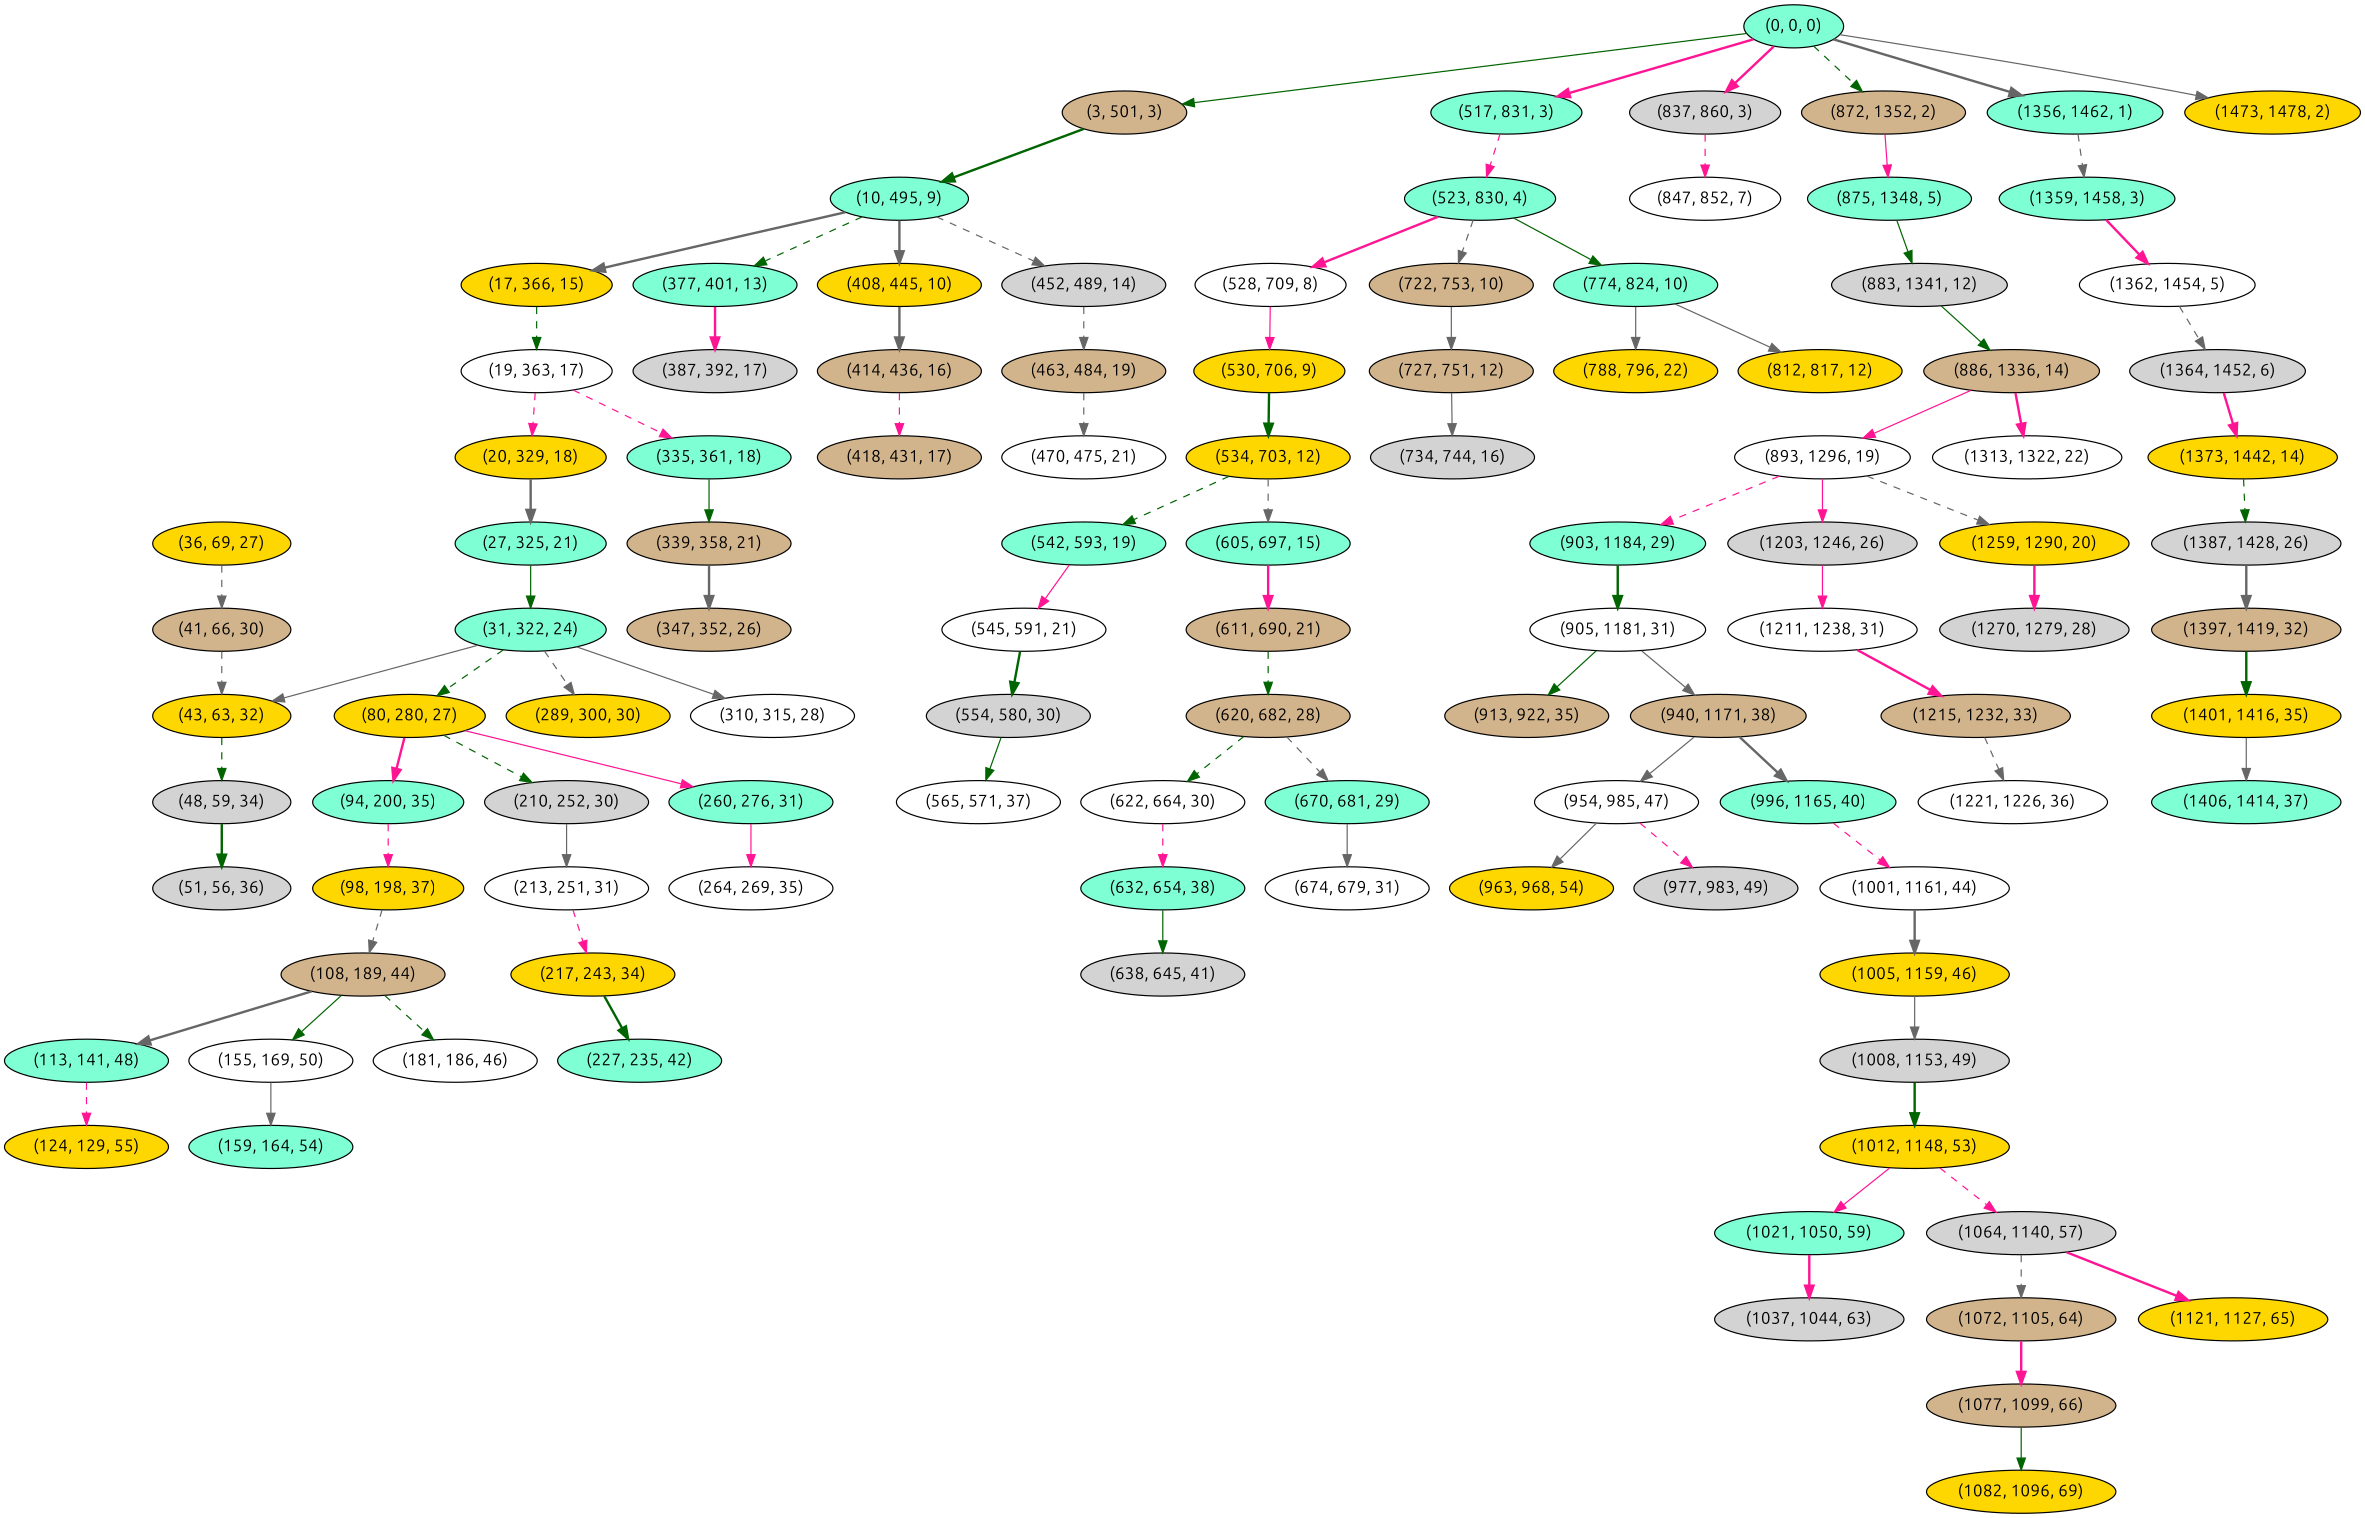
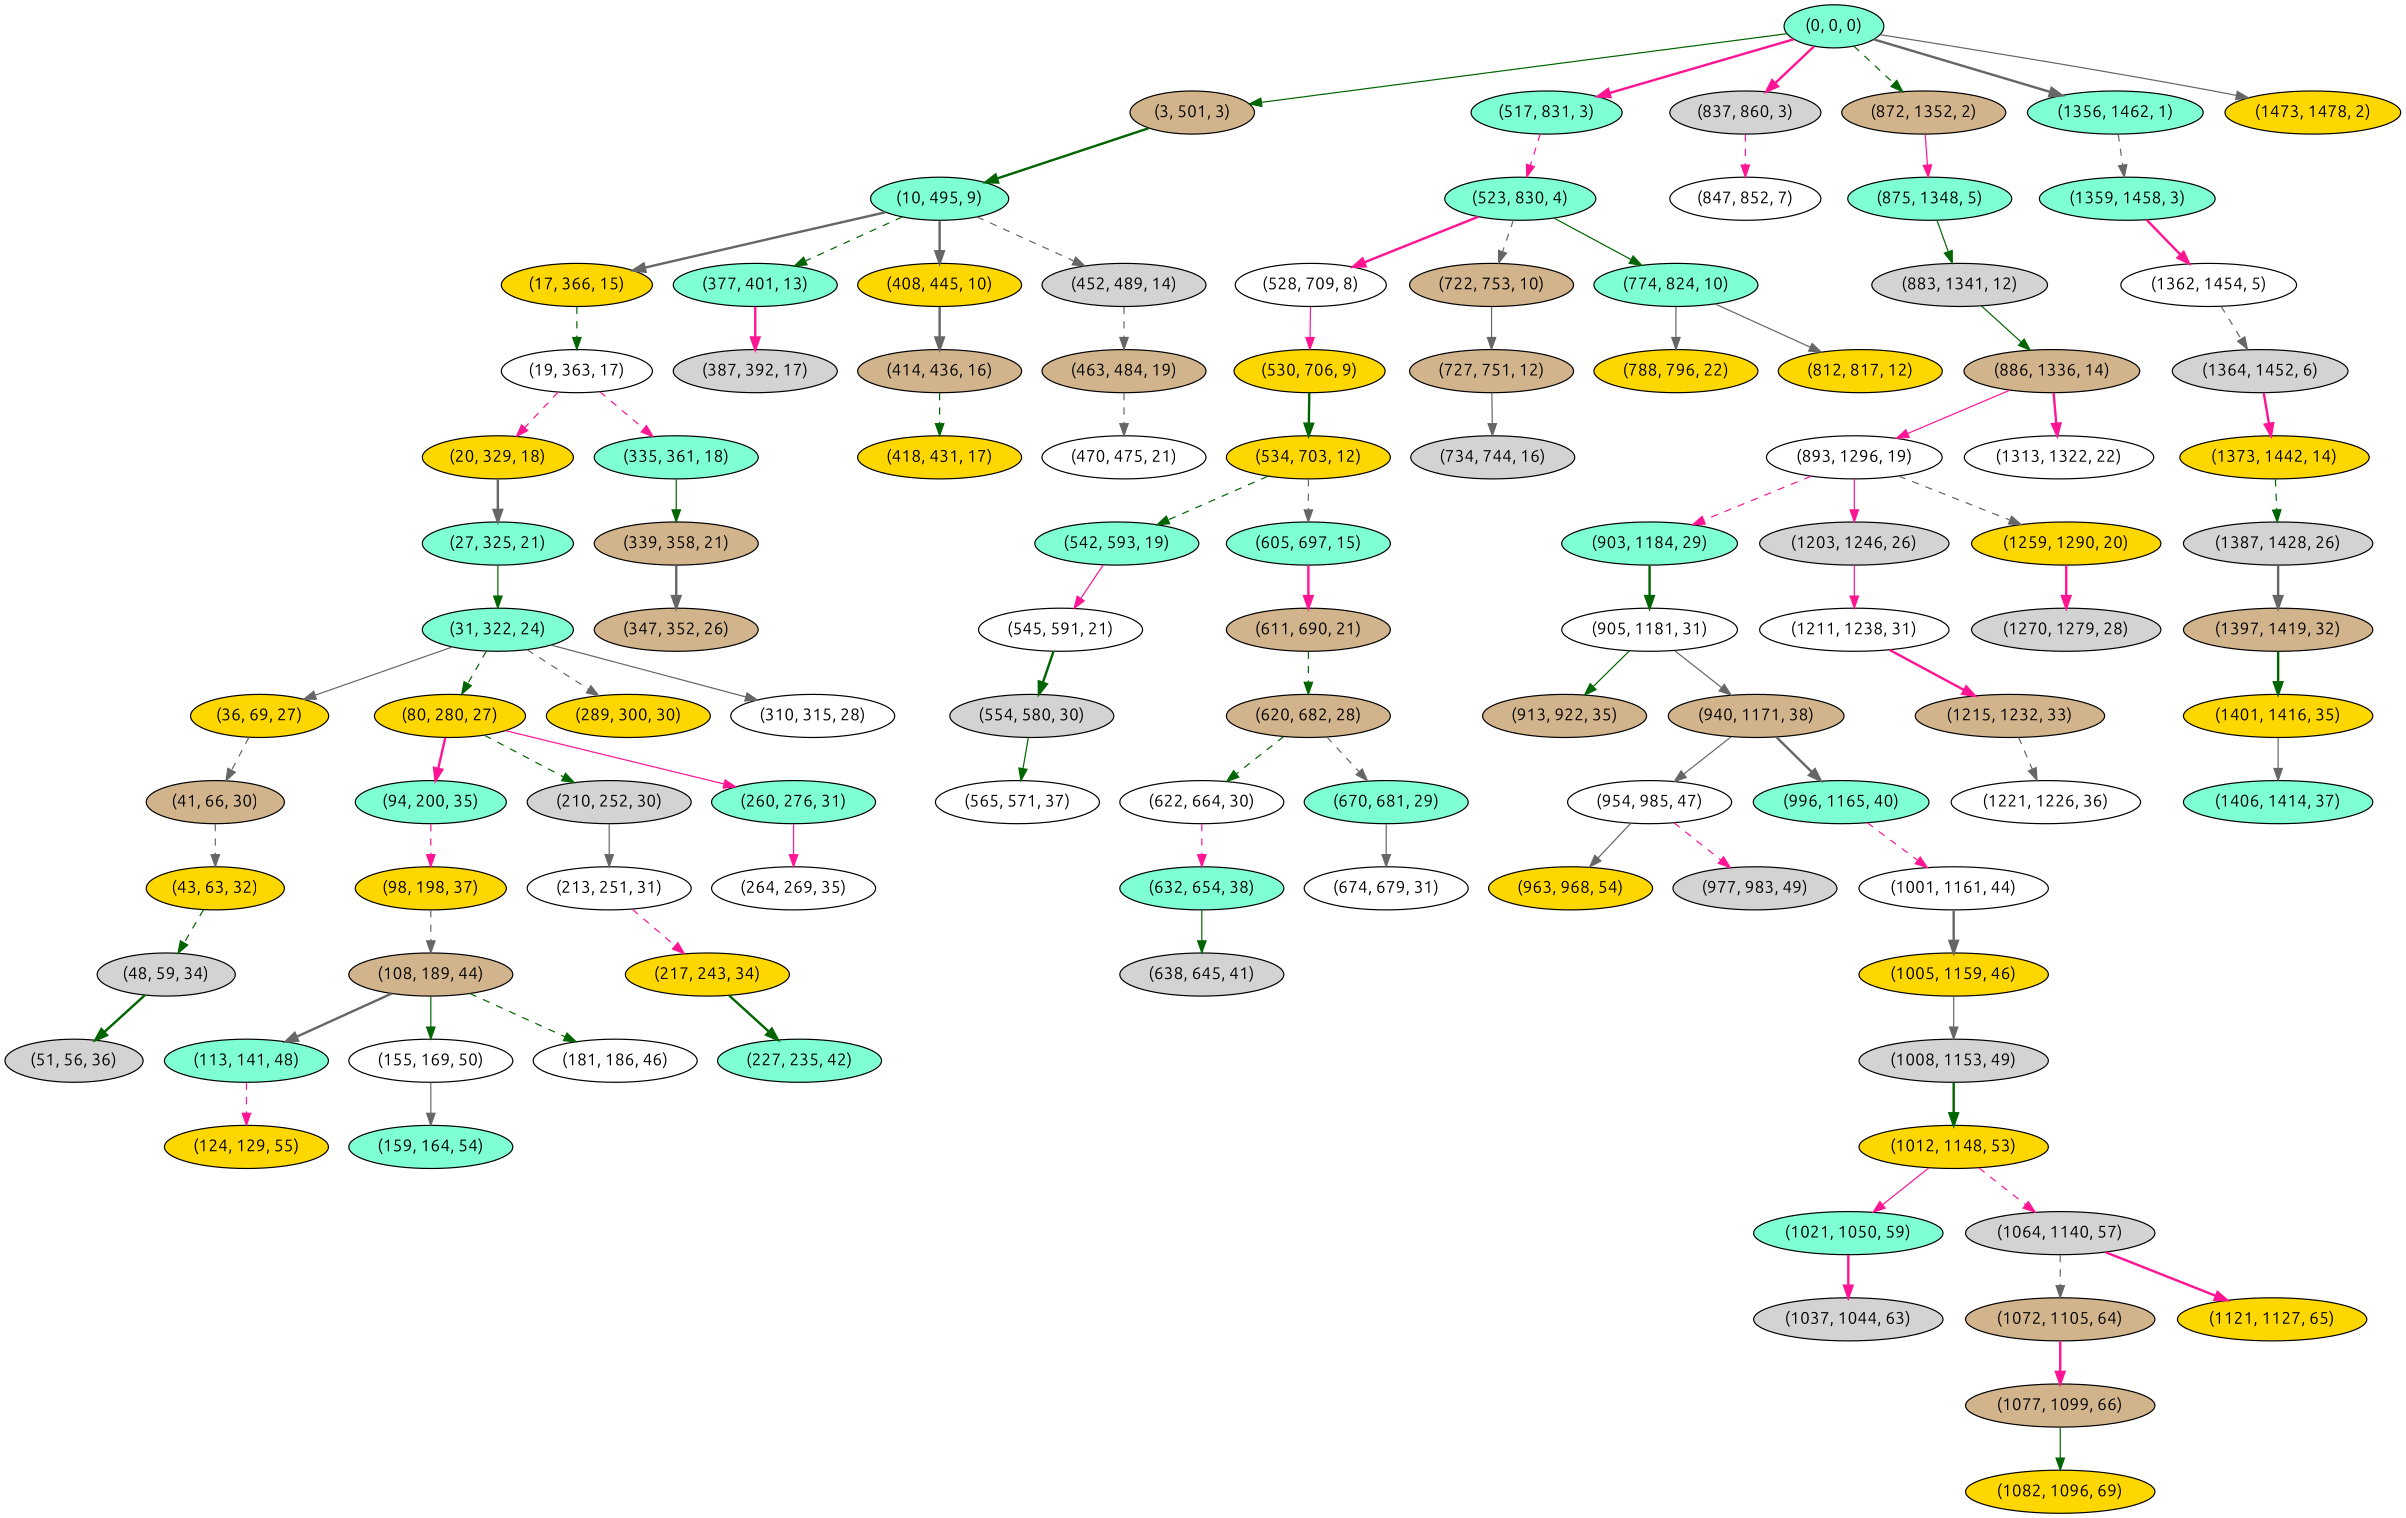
(899, 408) -> (940, 408)
(899, 457) -> (940, 457)
(381, 672) -> (384, 671)
